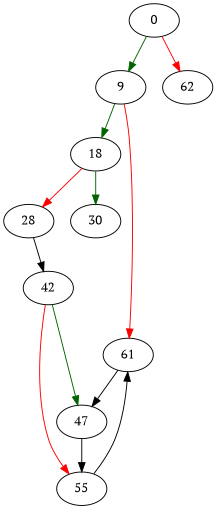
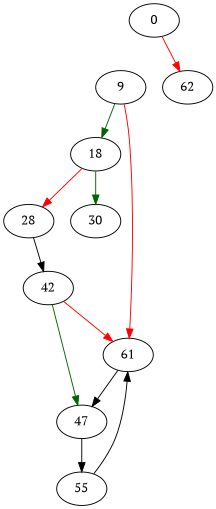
(140, 50) -> none
(40, 388) -> (85, 318)
